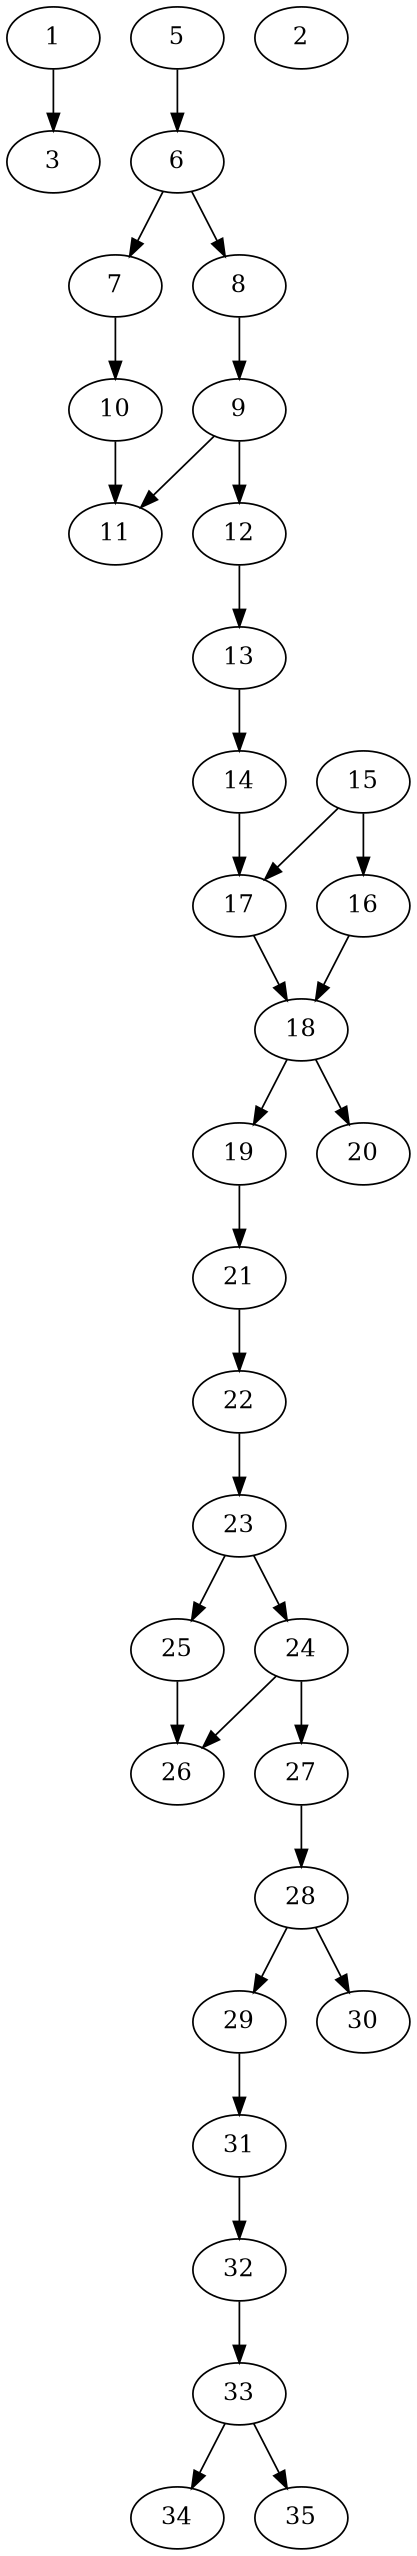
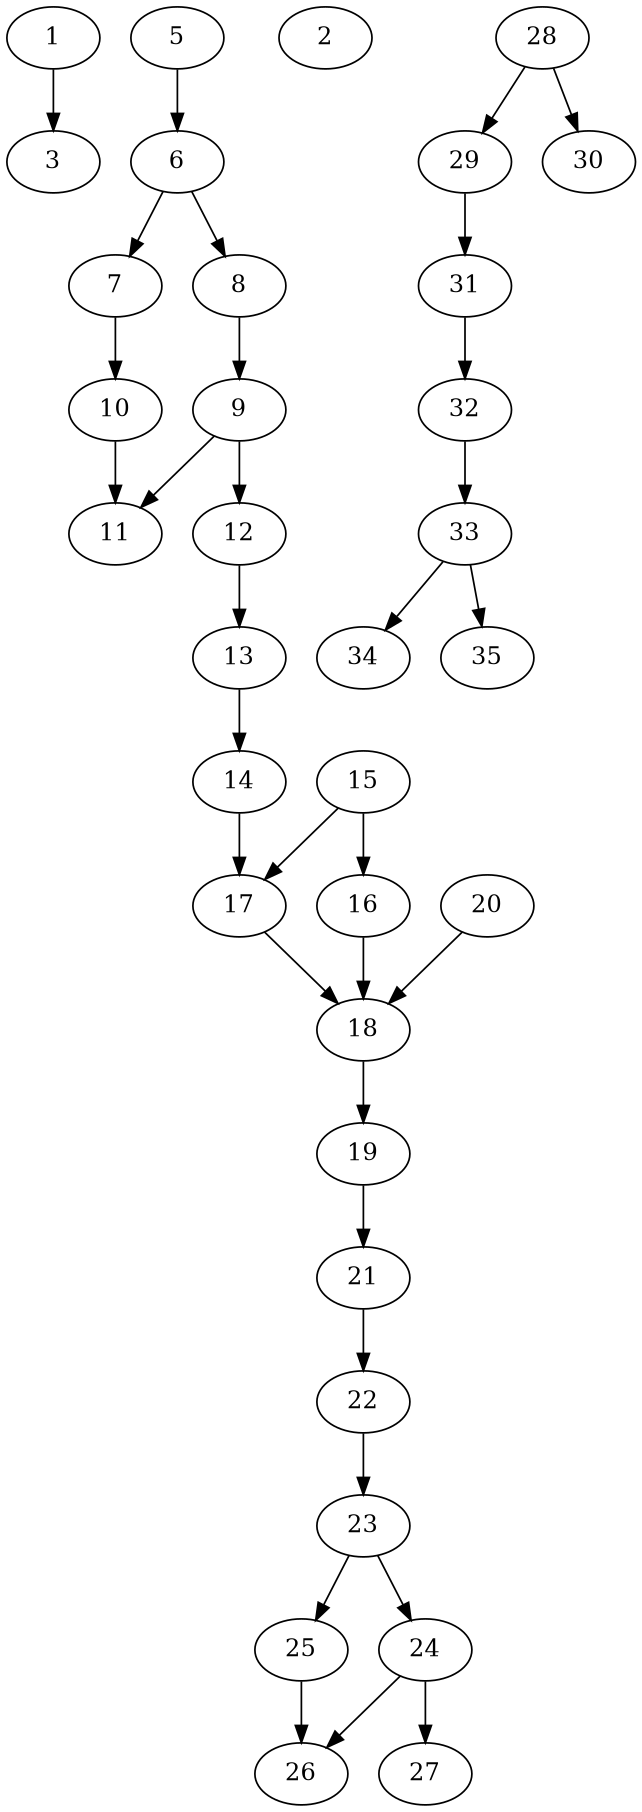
(328, 1084) -> (432, 962)
(301, 1827) -> none
